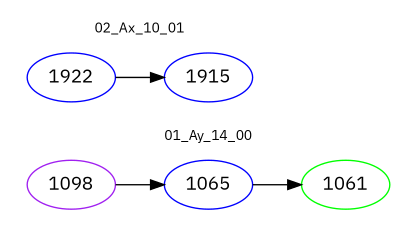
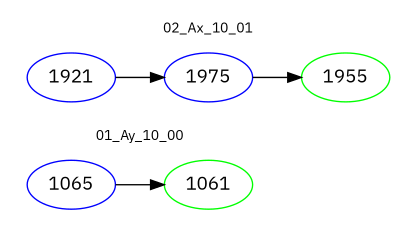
(71, 77) -> (71, 77)
(208, 77) -> (208, 77)
none -> (346, 77)
(208, 137) -> (140, 137)
(71, 185) -> none
